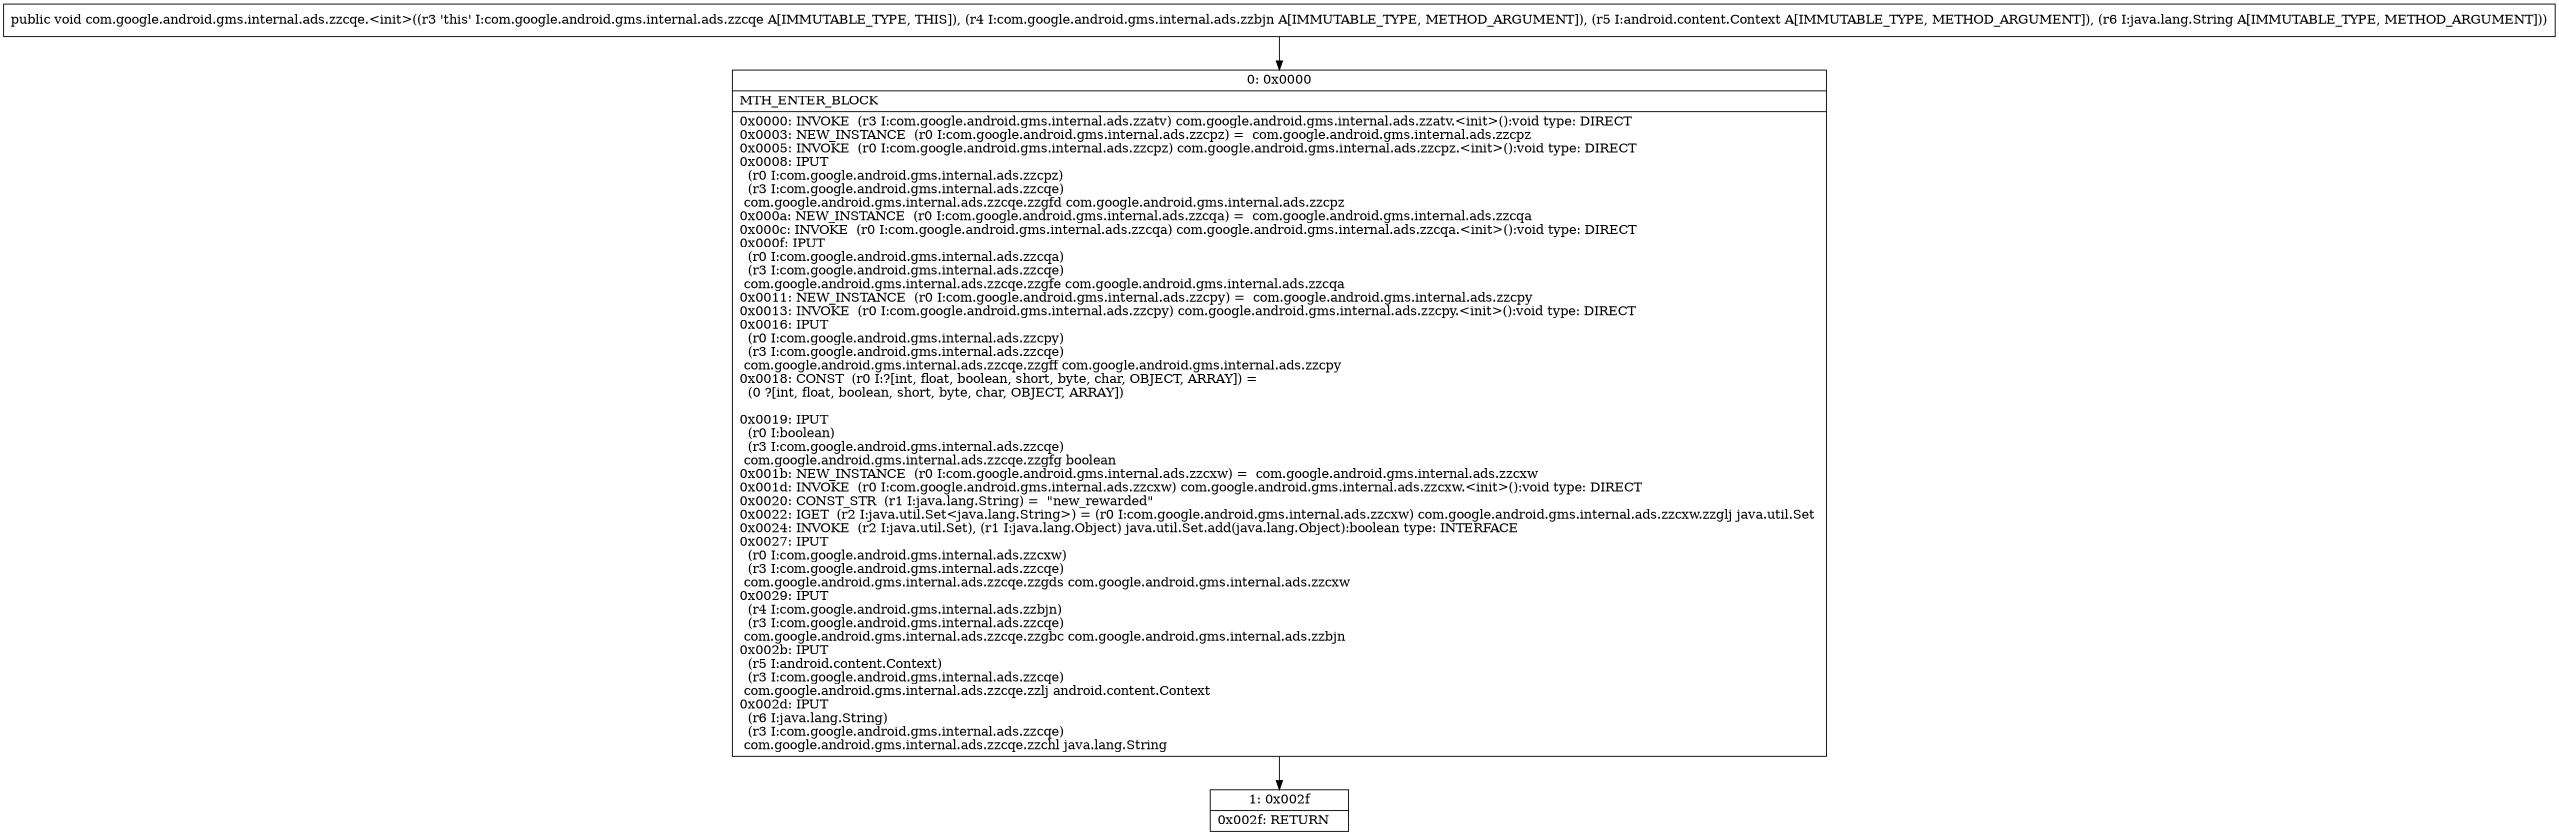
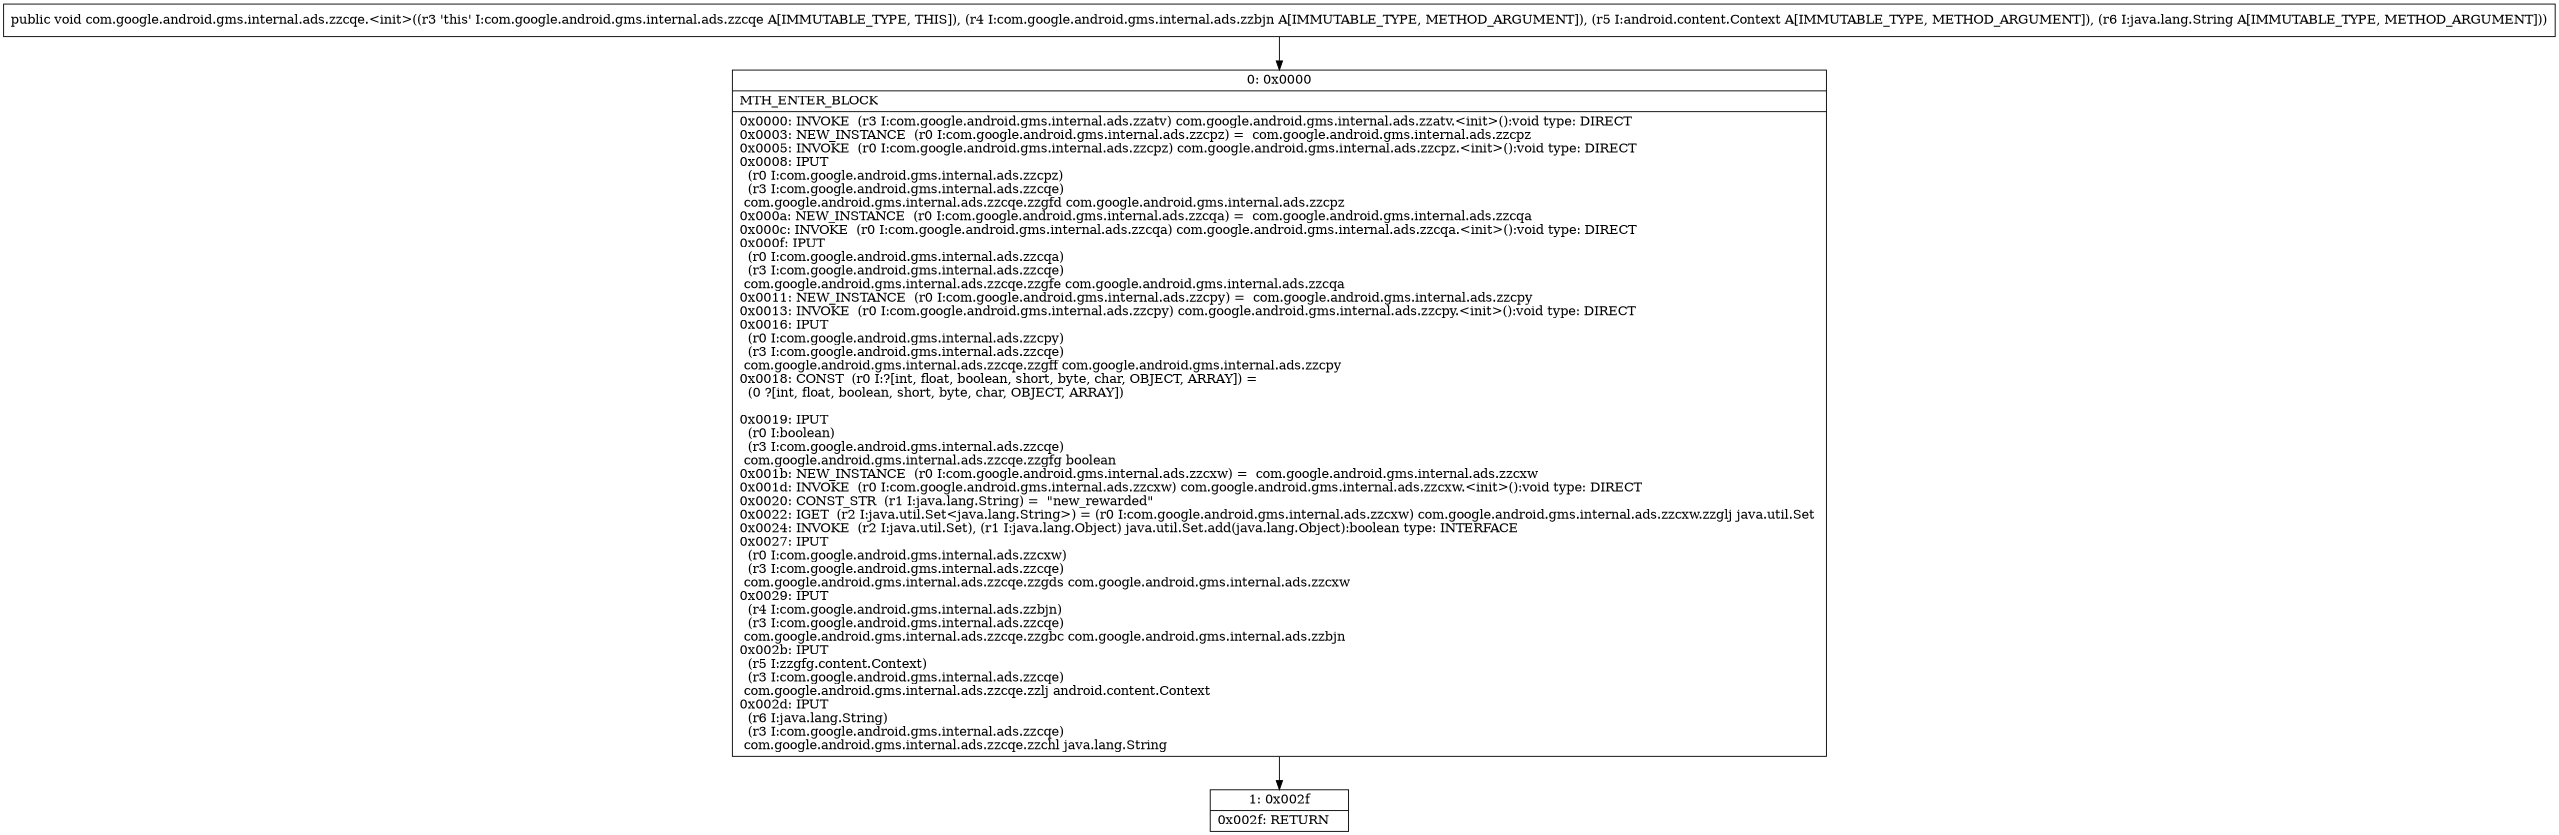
(841, 664) -> (834, 664)
